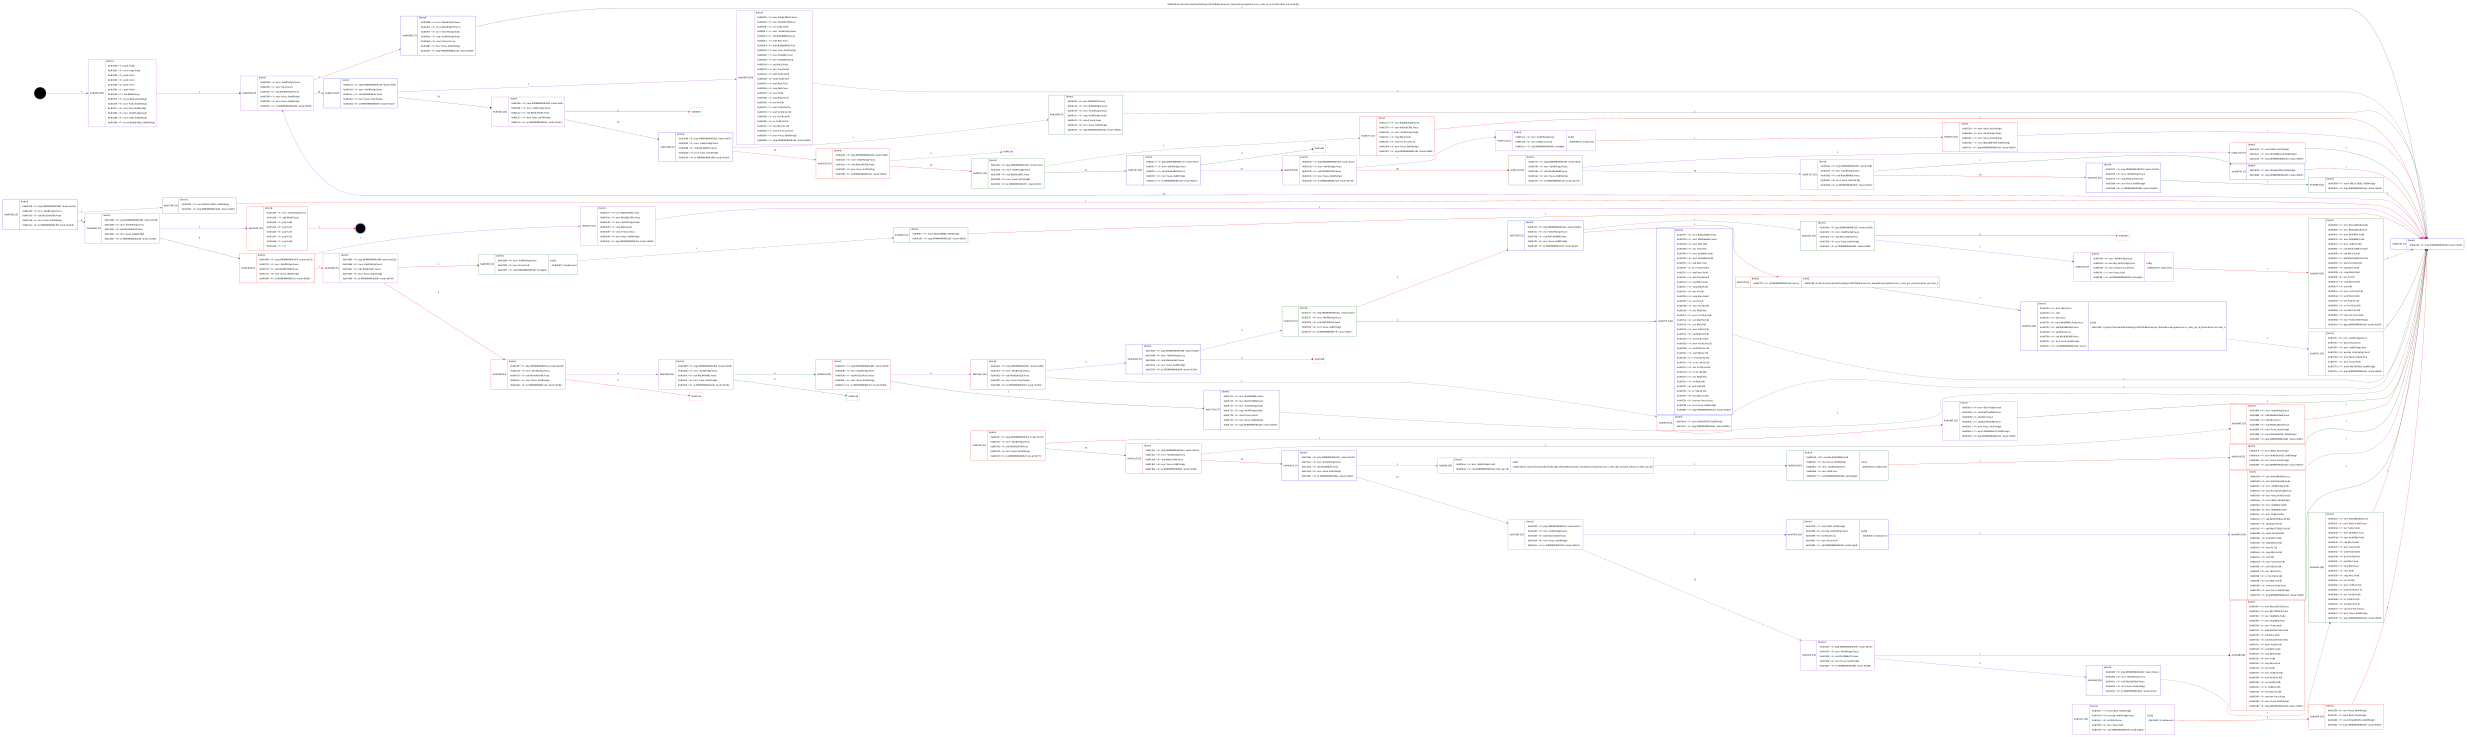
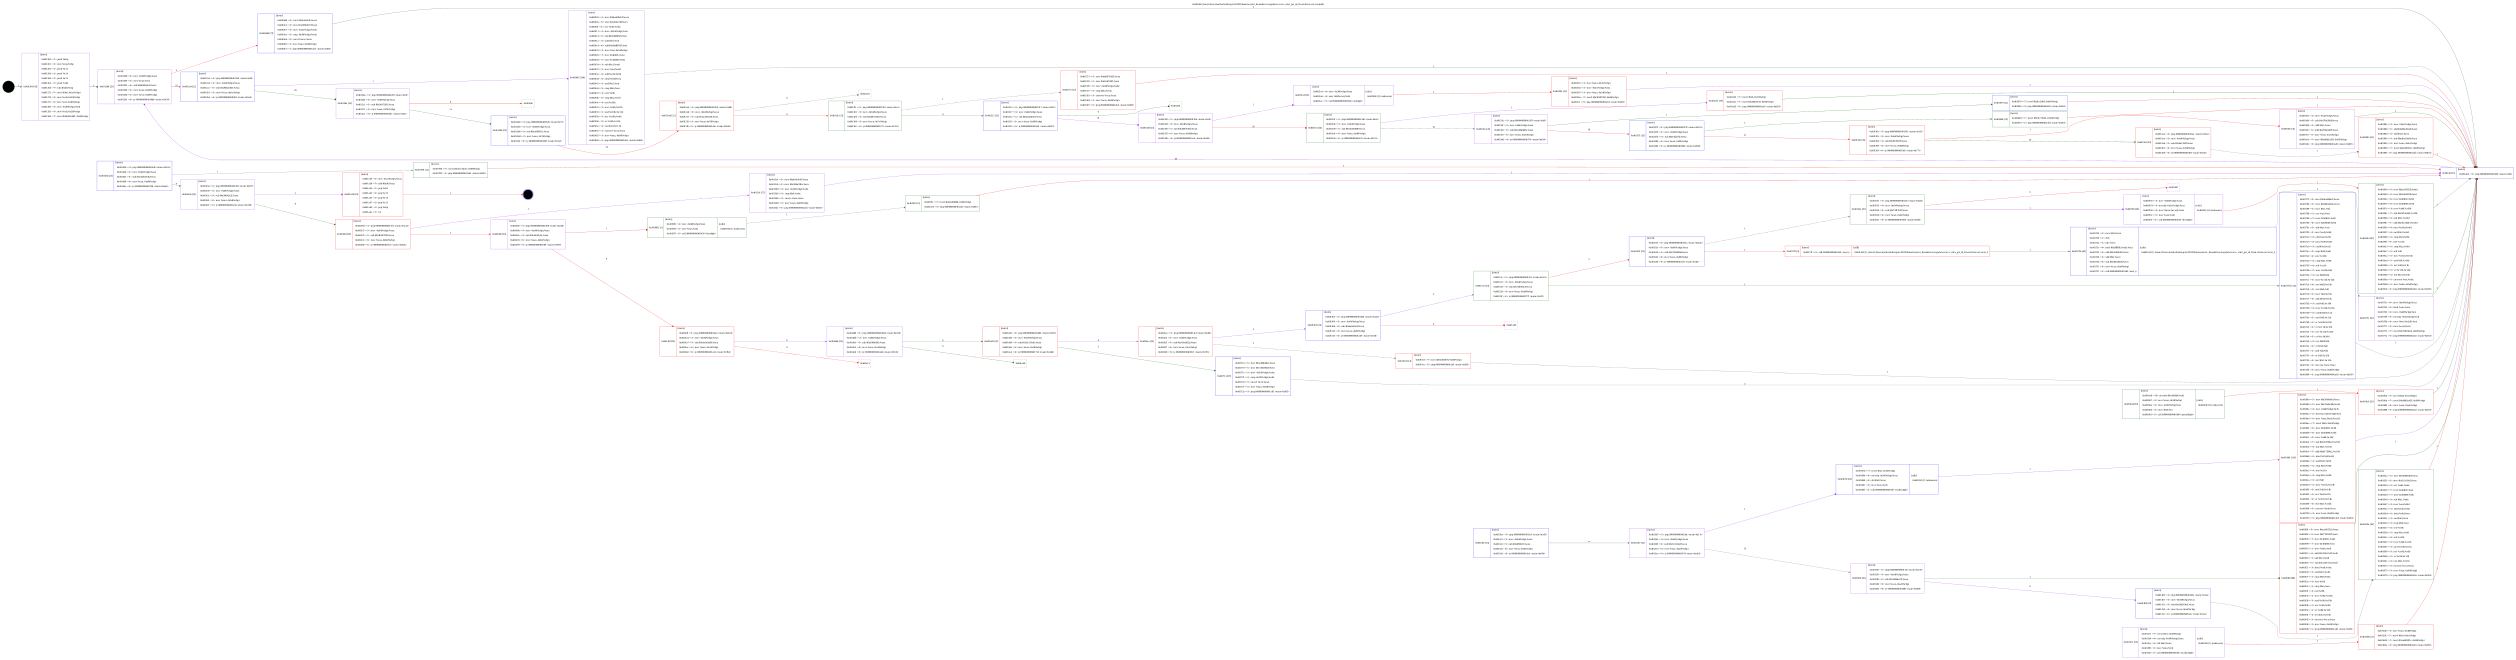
(1086, 115) -> none
none -> (1776, 138)
(1241, 462) -> none
(1546, 466) -> none
